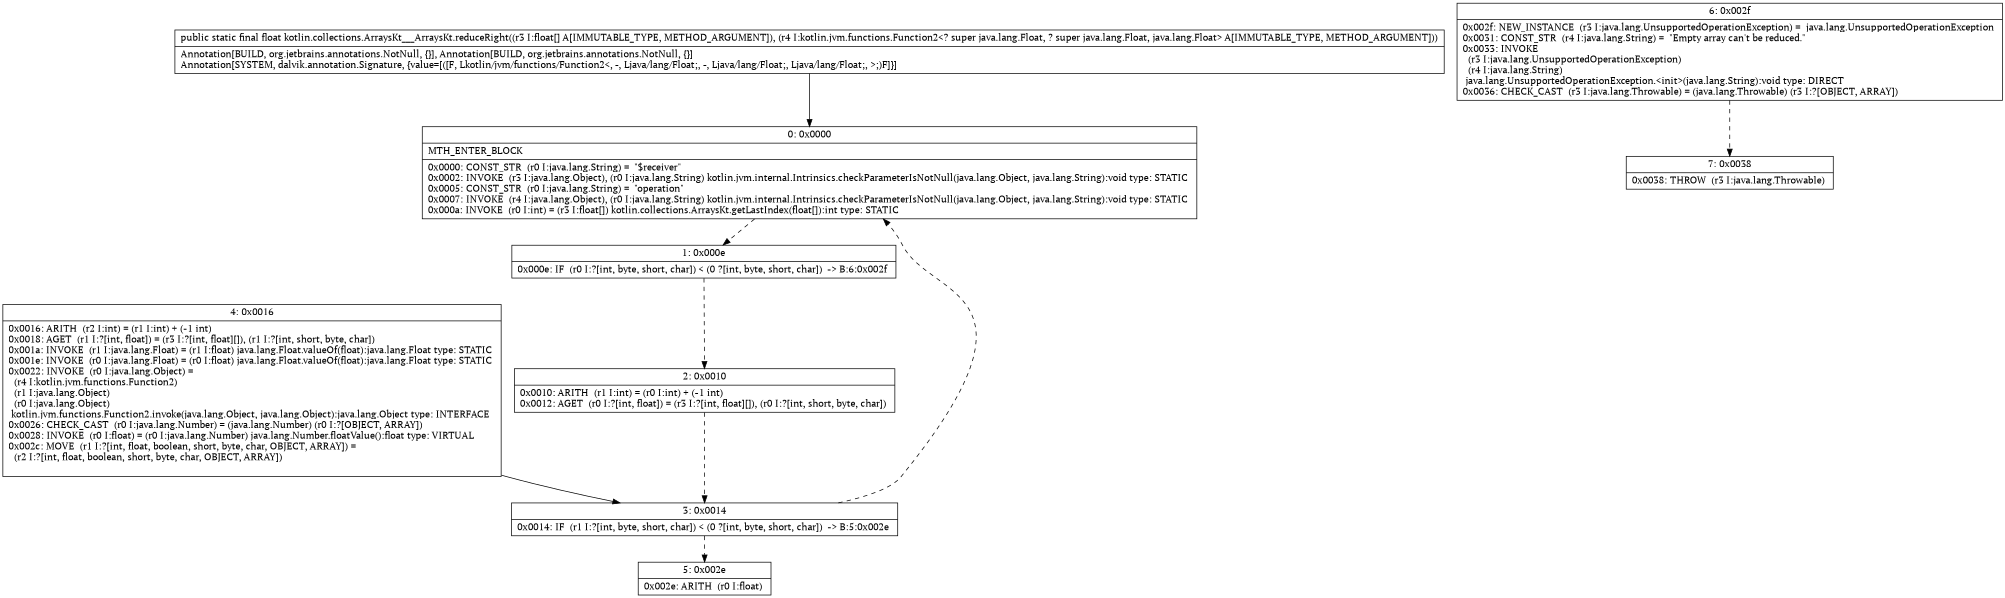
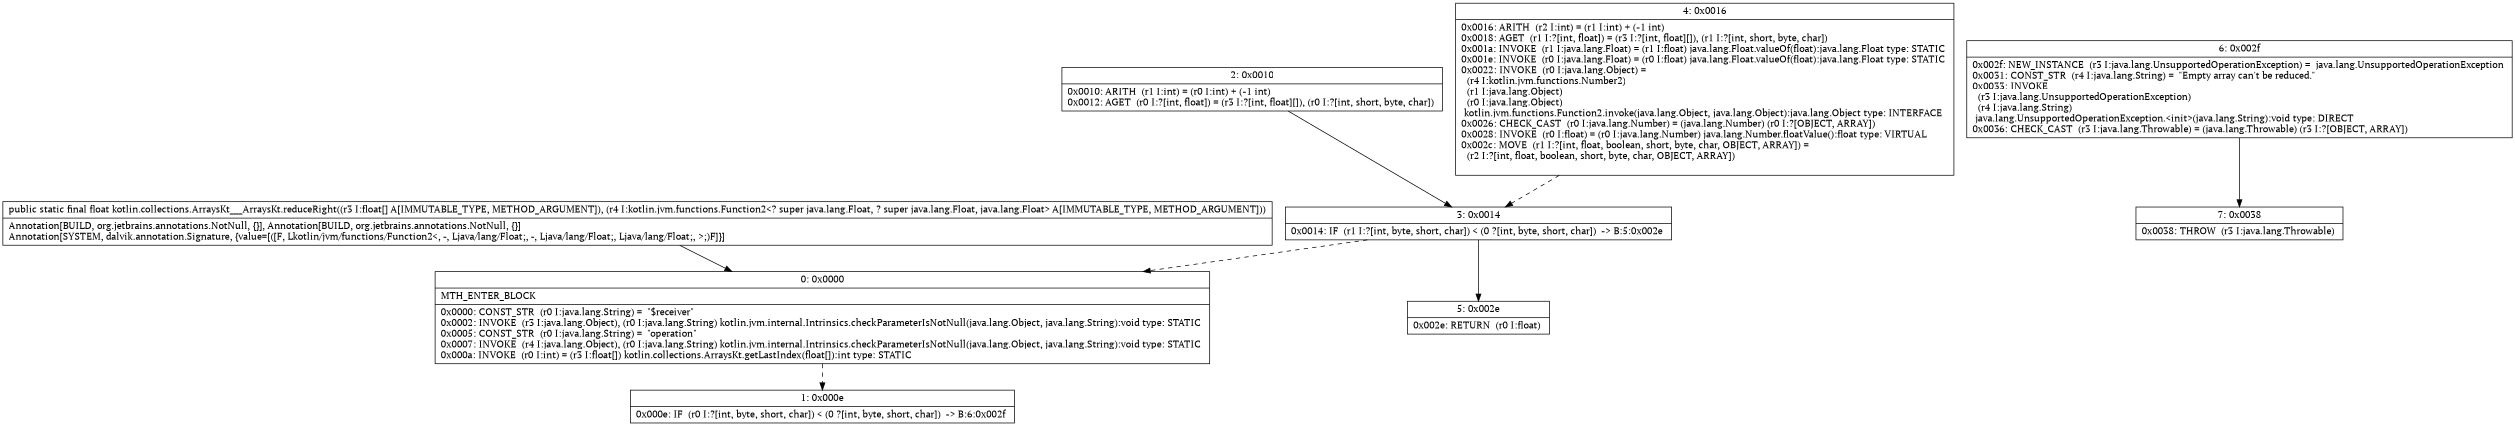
(1730, 125) -> (2239, 169)
(704, 320) -> none
(93, 382) -> (1544, 81)
(705, 454) -> (1367, 157)
(557, 489) -> (1535, 189)
(705, 545) -> (1478, 267)
(705, 586) -> (1478, 326)
